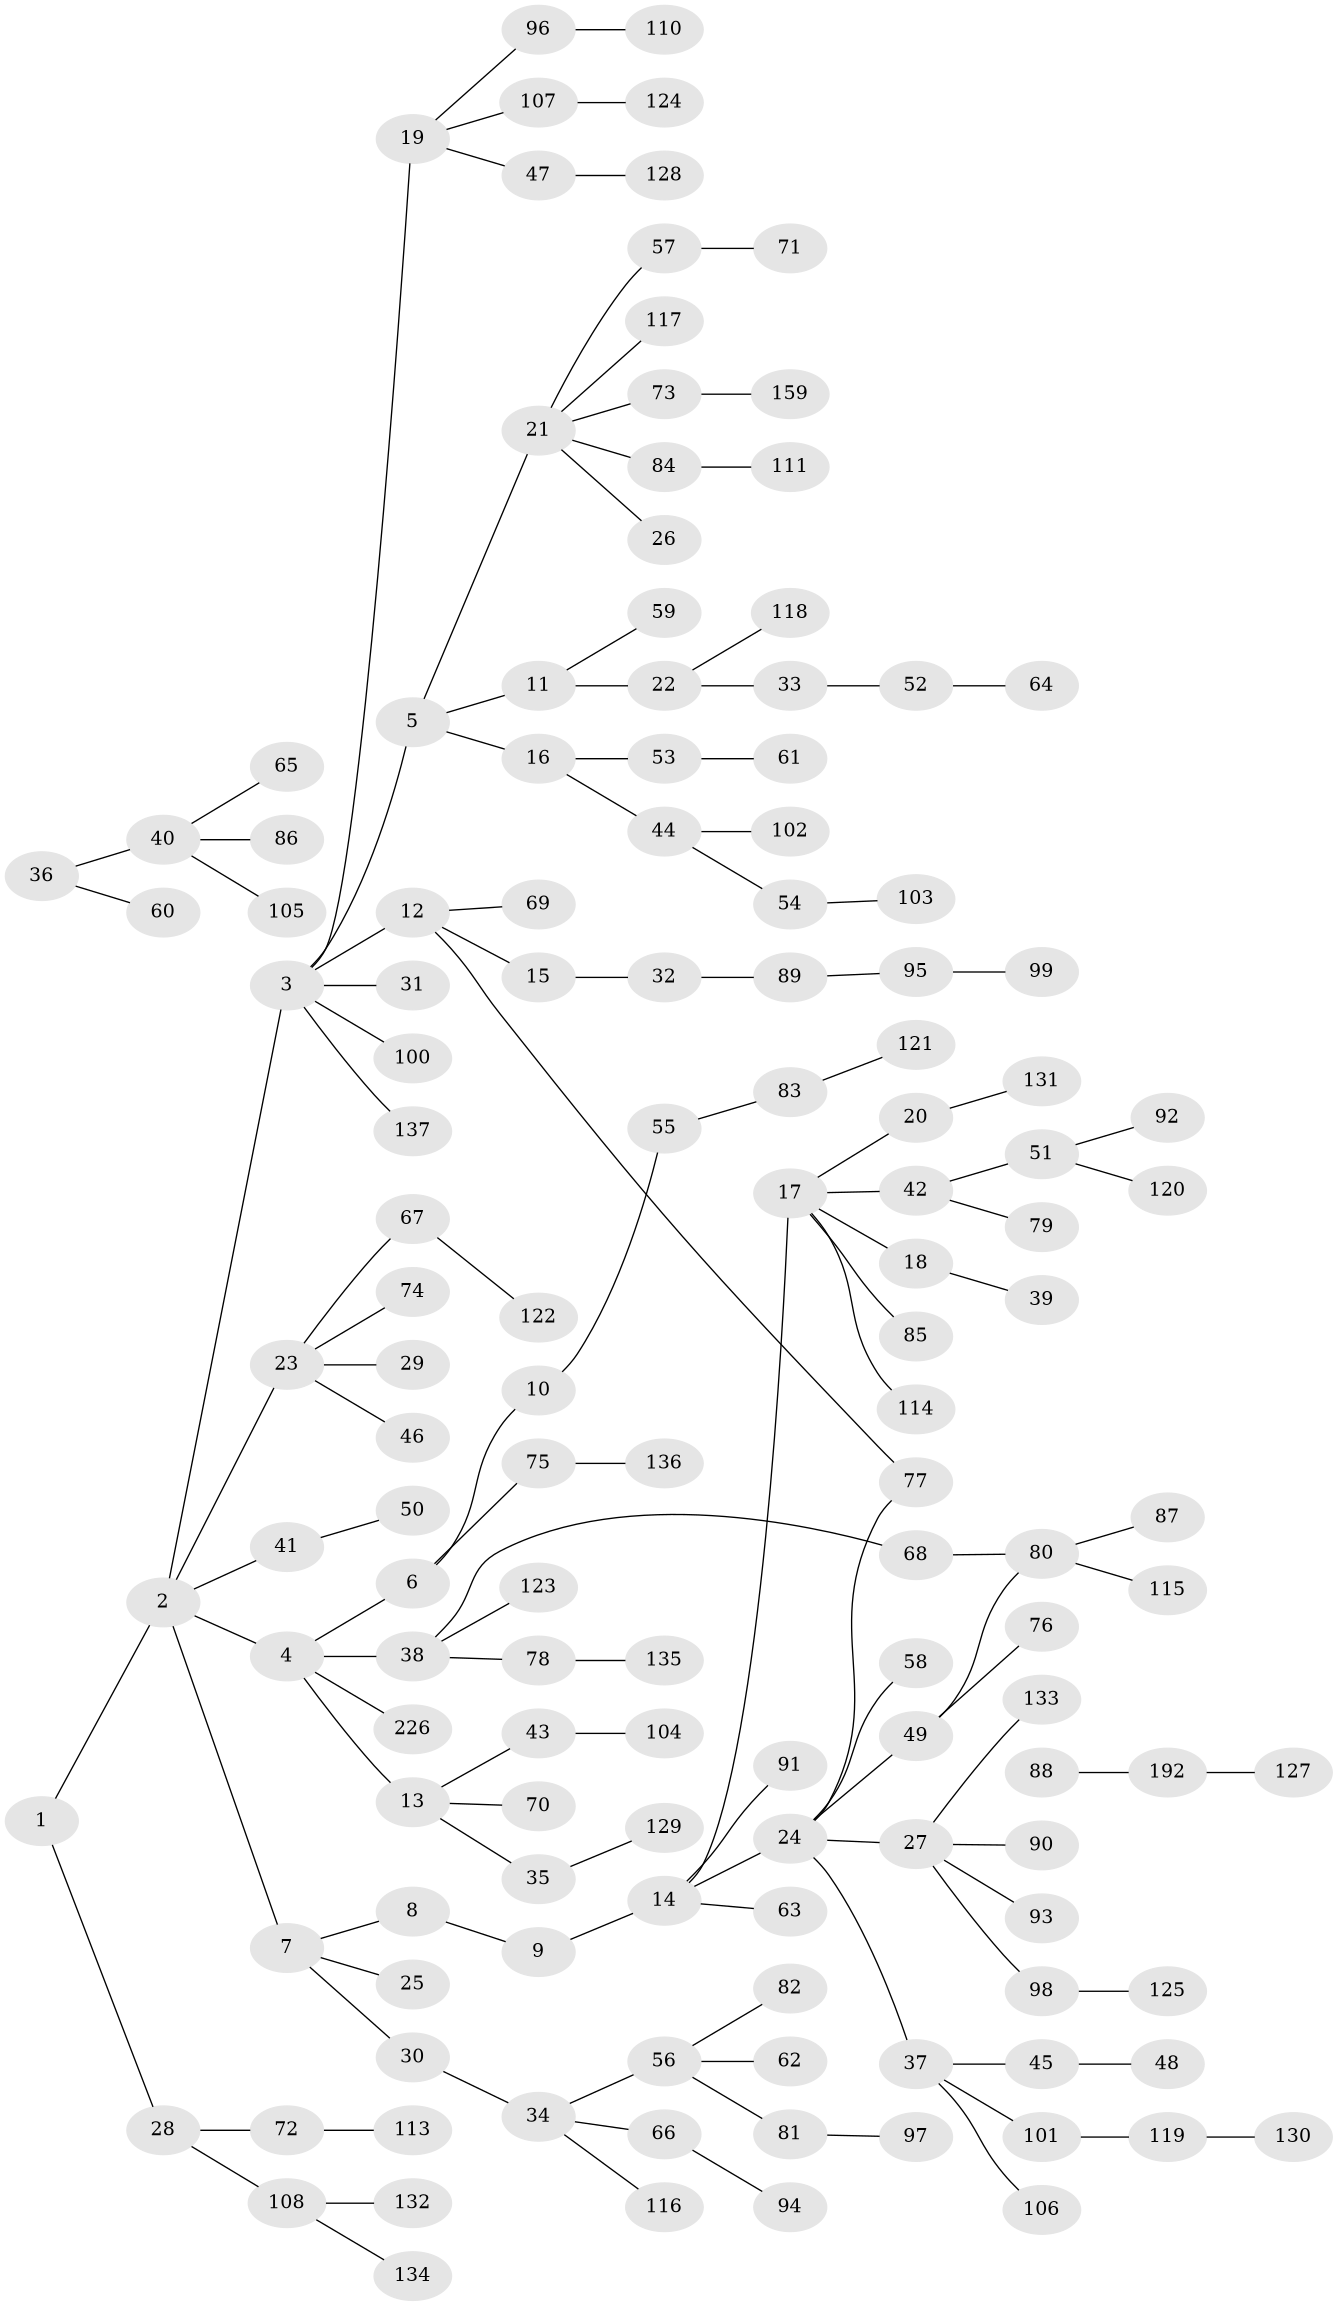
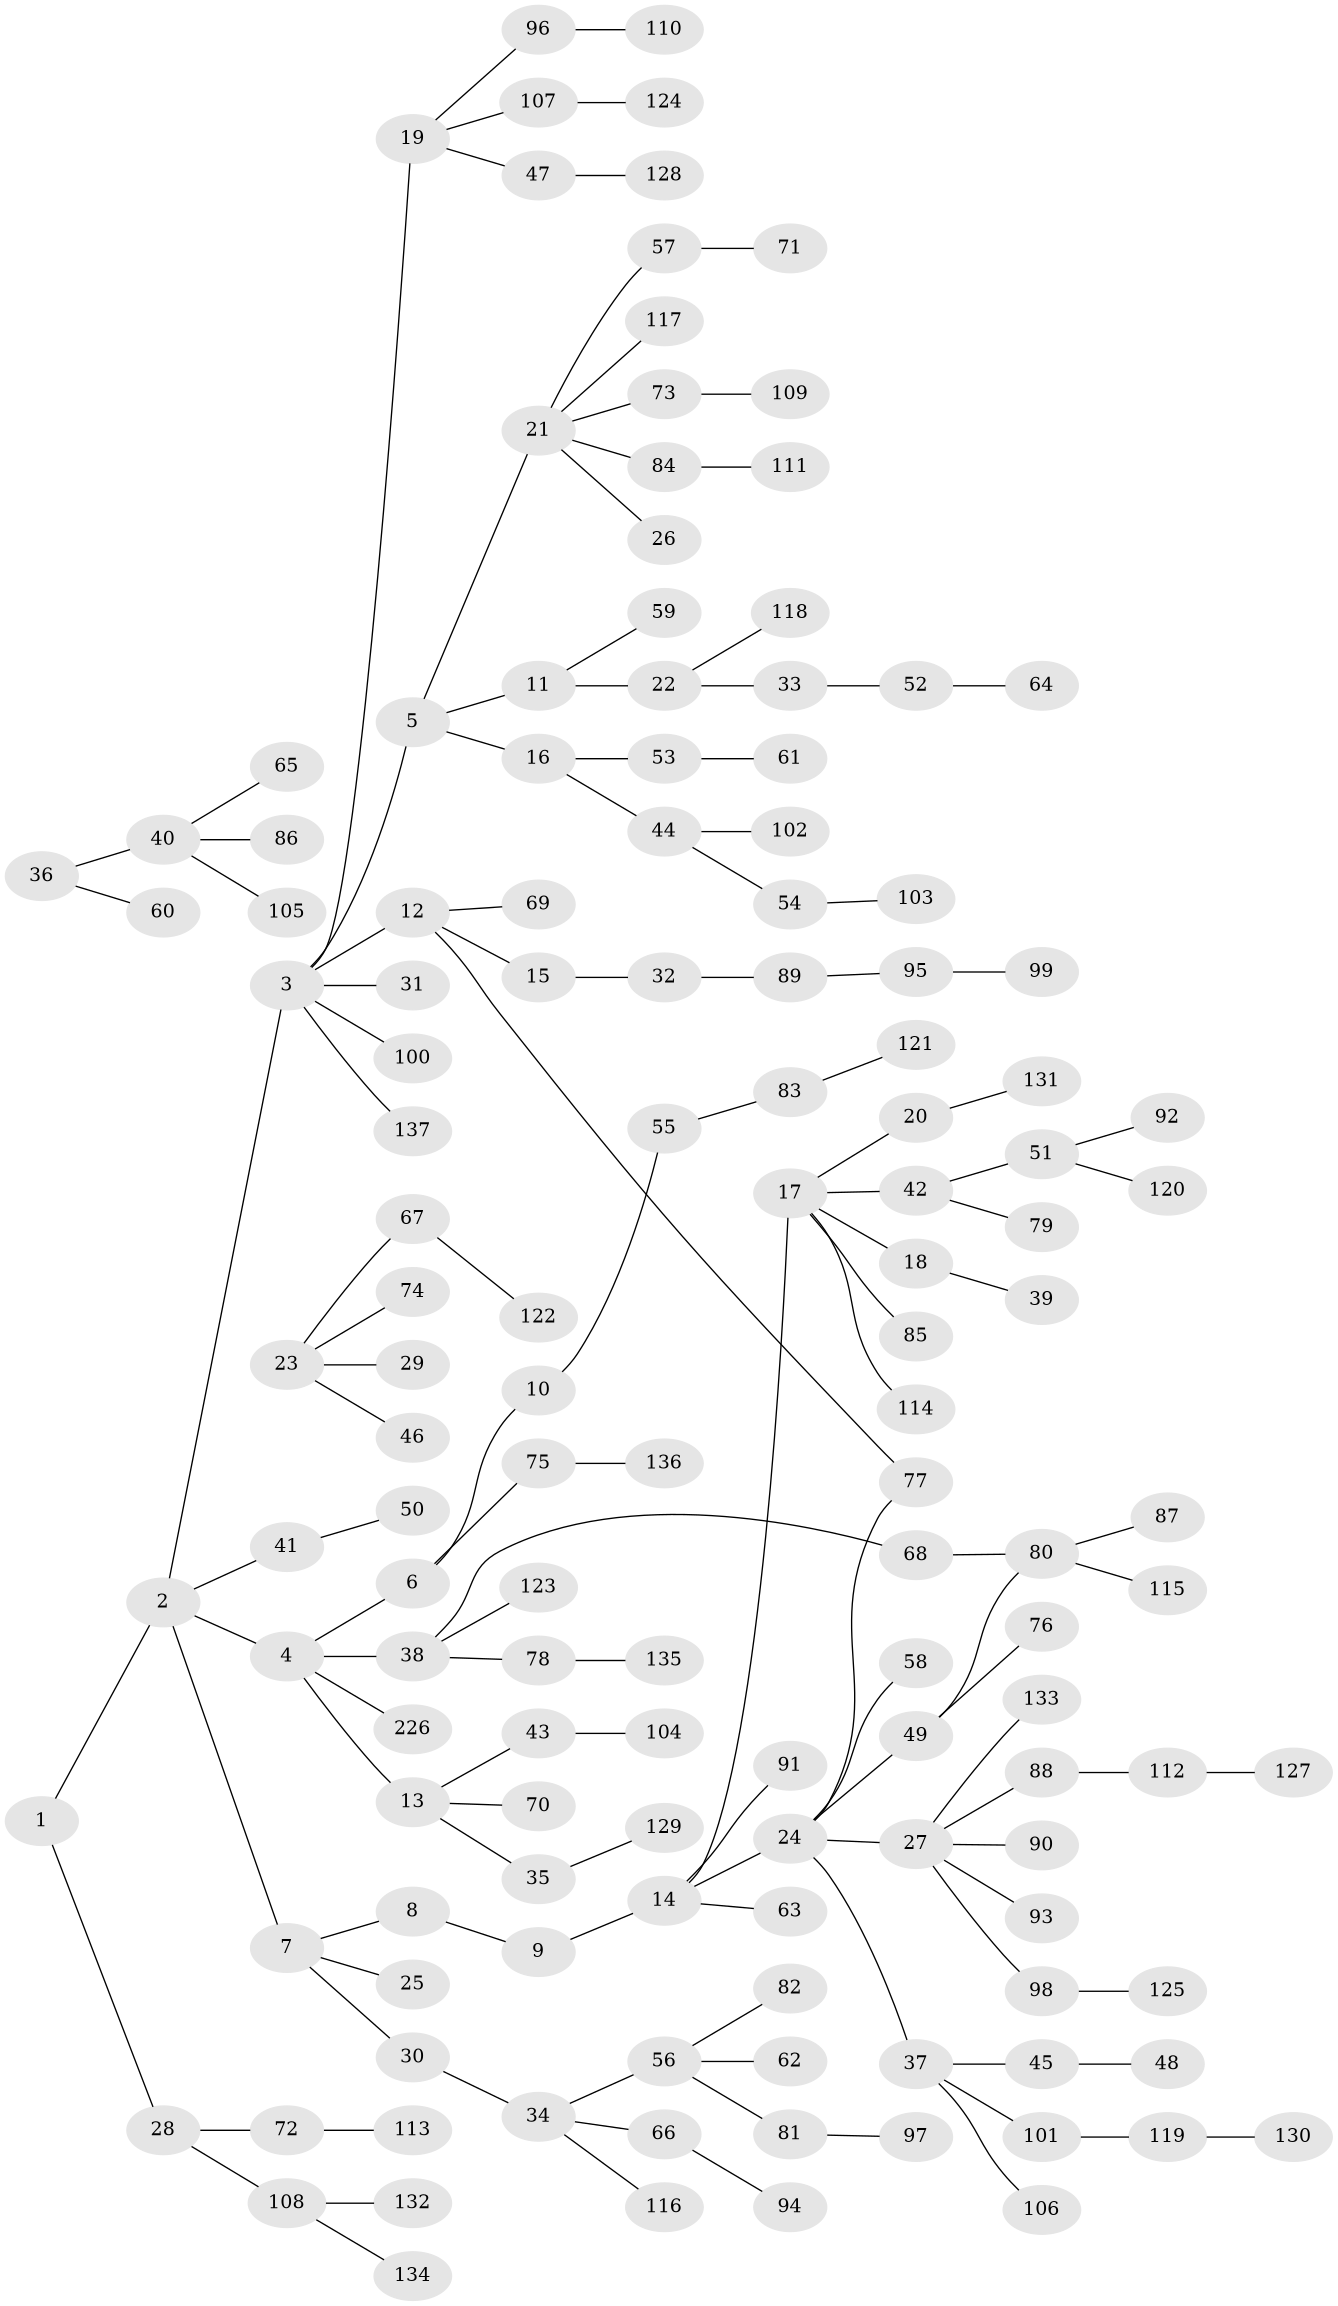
(790, 394) -> (790, 394)
(225, 1484) -> none
(1168, 1773) -> (1168, 1773)
none -> (979, 1808)
